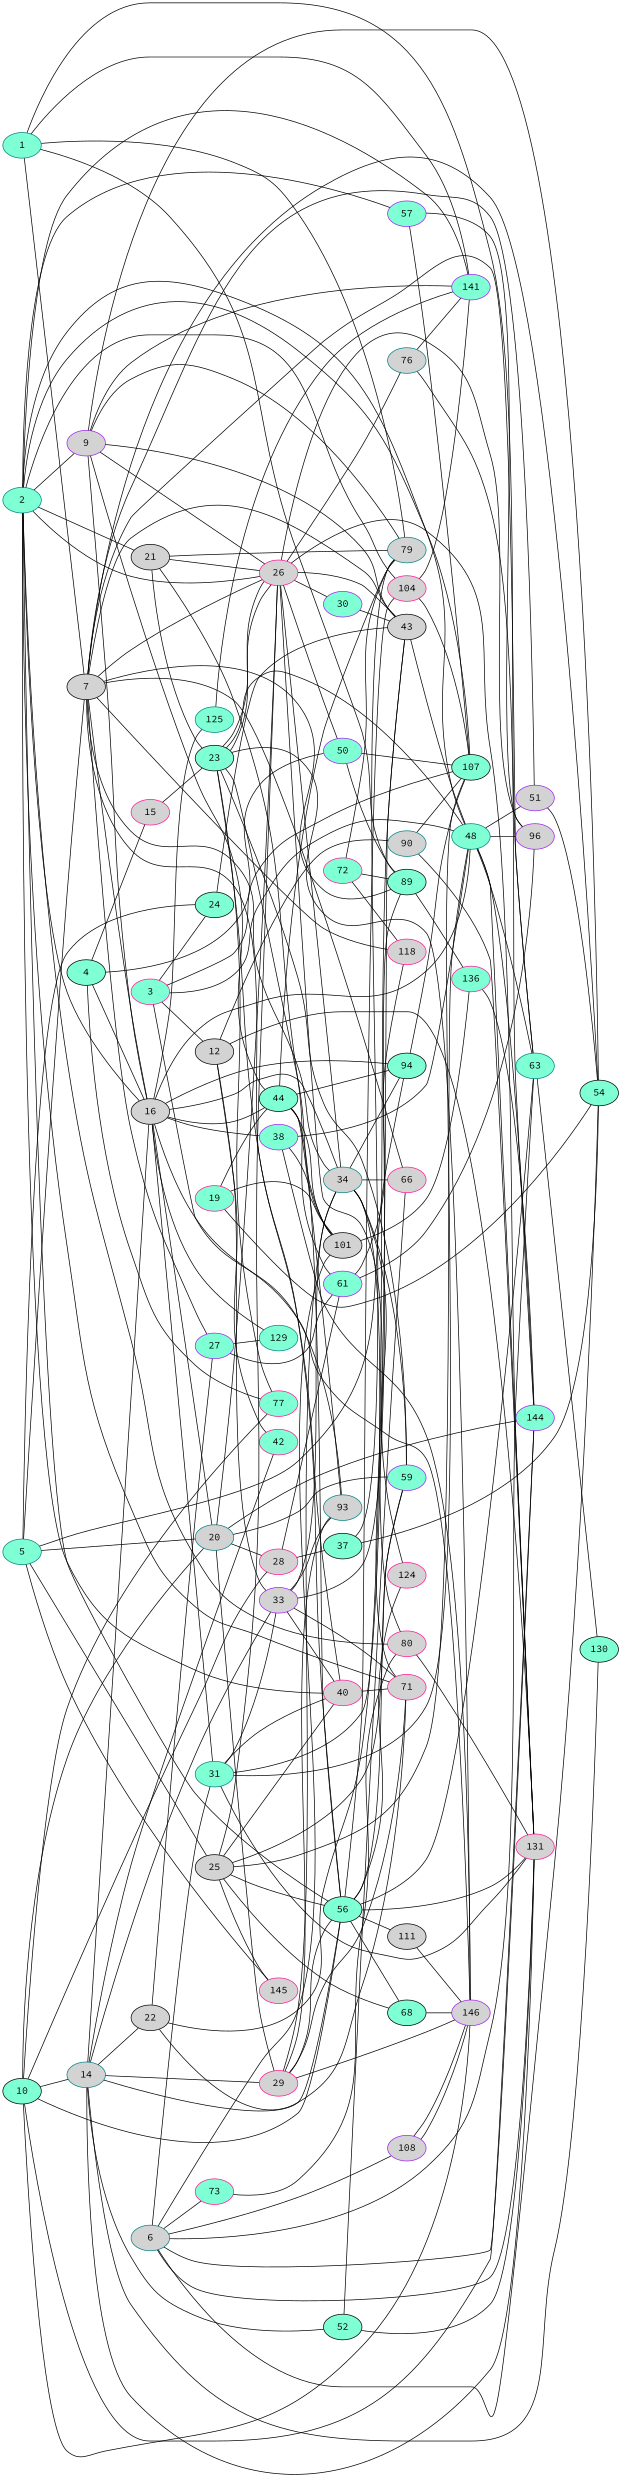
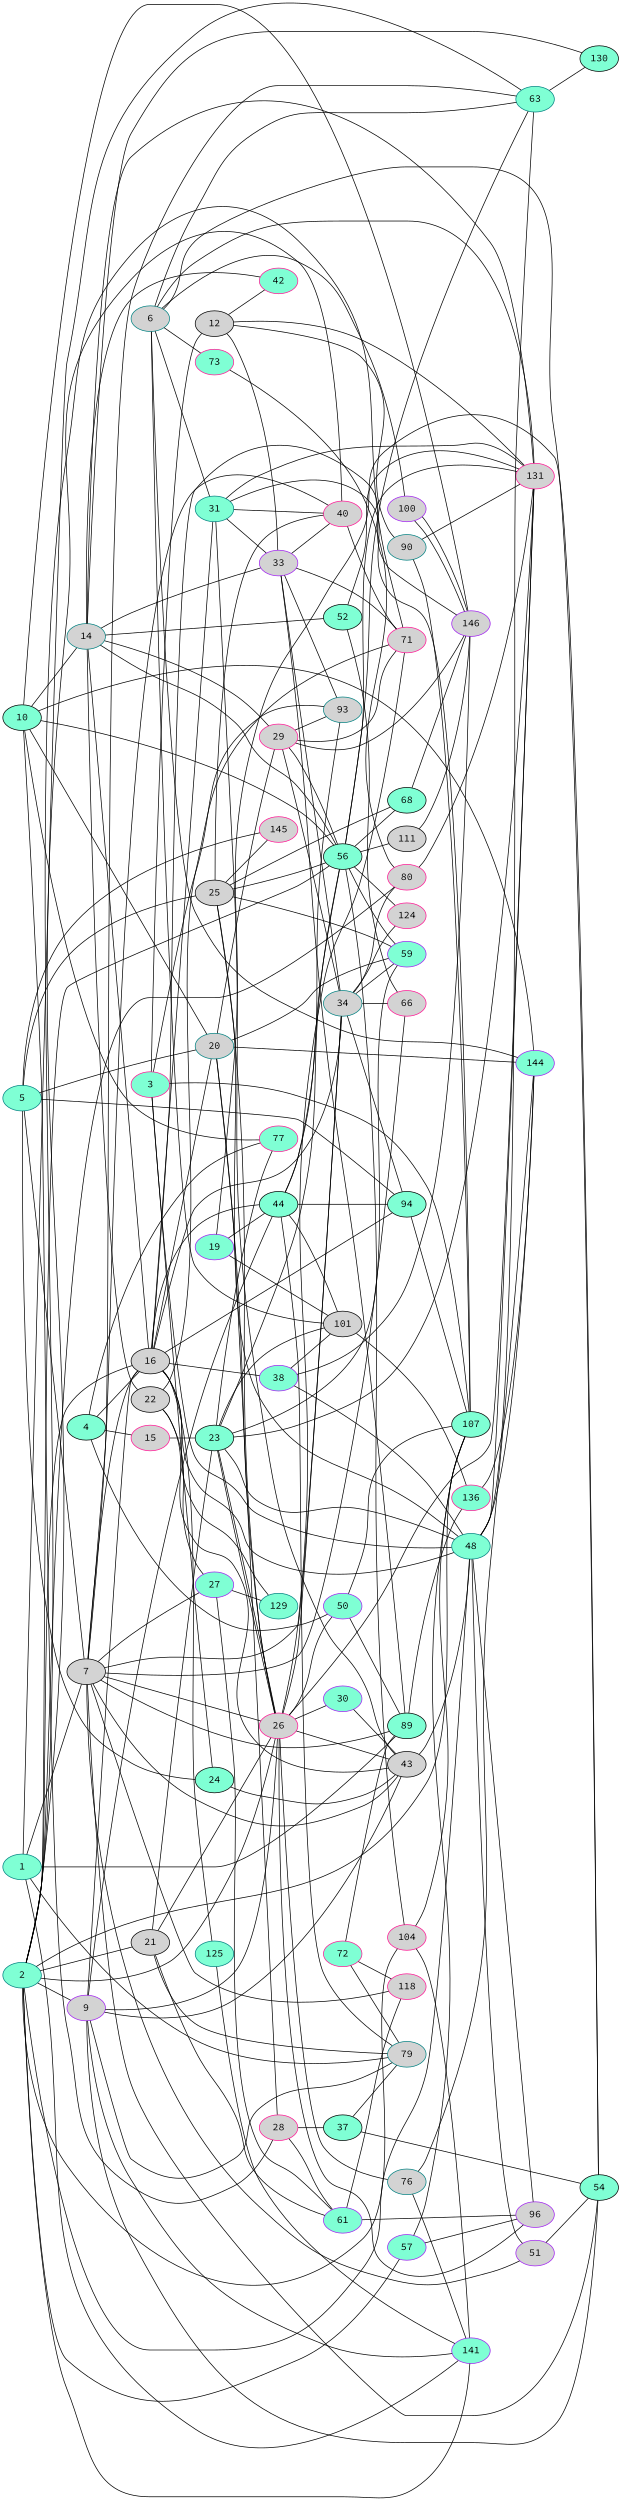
(214, 1198) -> (214, 1247)
(457, 1293) -> (489, 1026)
(407, 2148) -> (407, 509)
